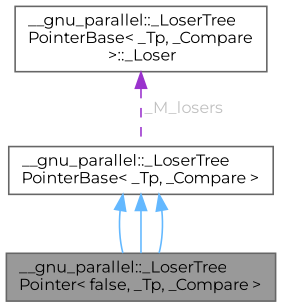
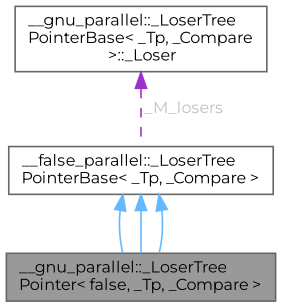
(141, 170) -> (141, 170)
